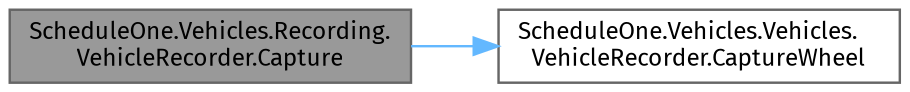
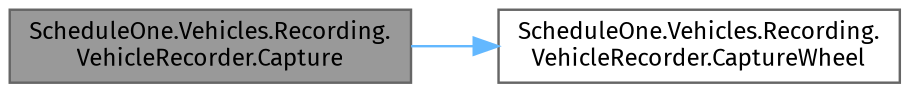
(699, 46) -> (699, 46)
